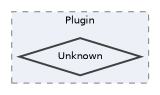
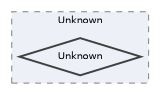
(80, 21) -> (80, 21)
